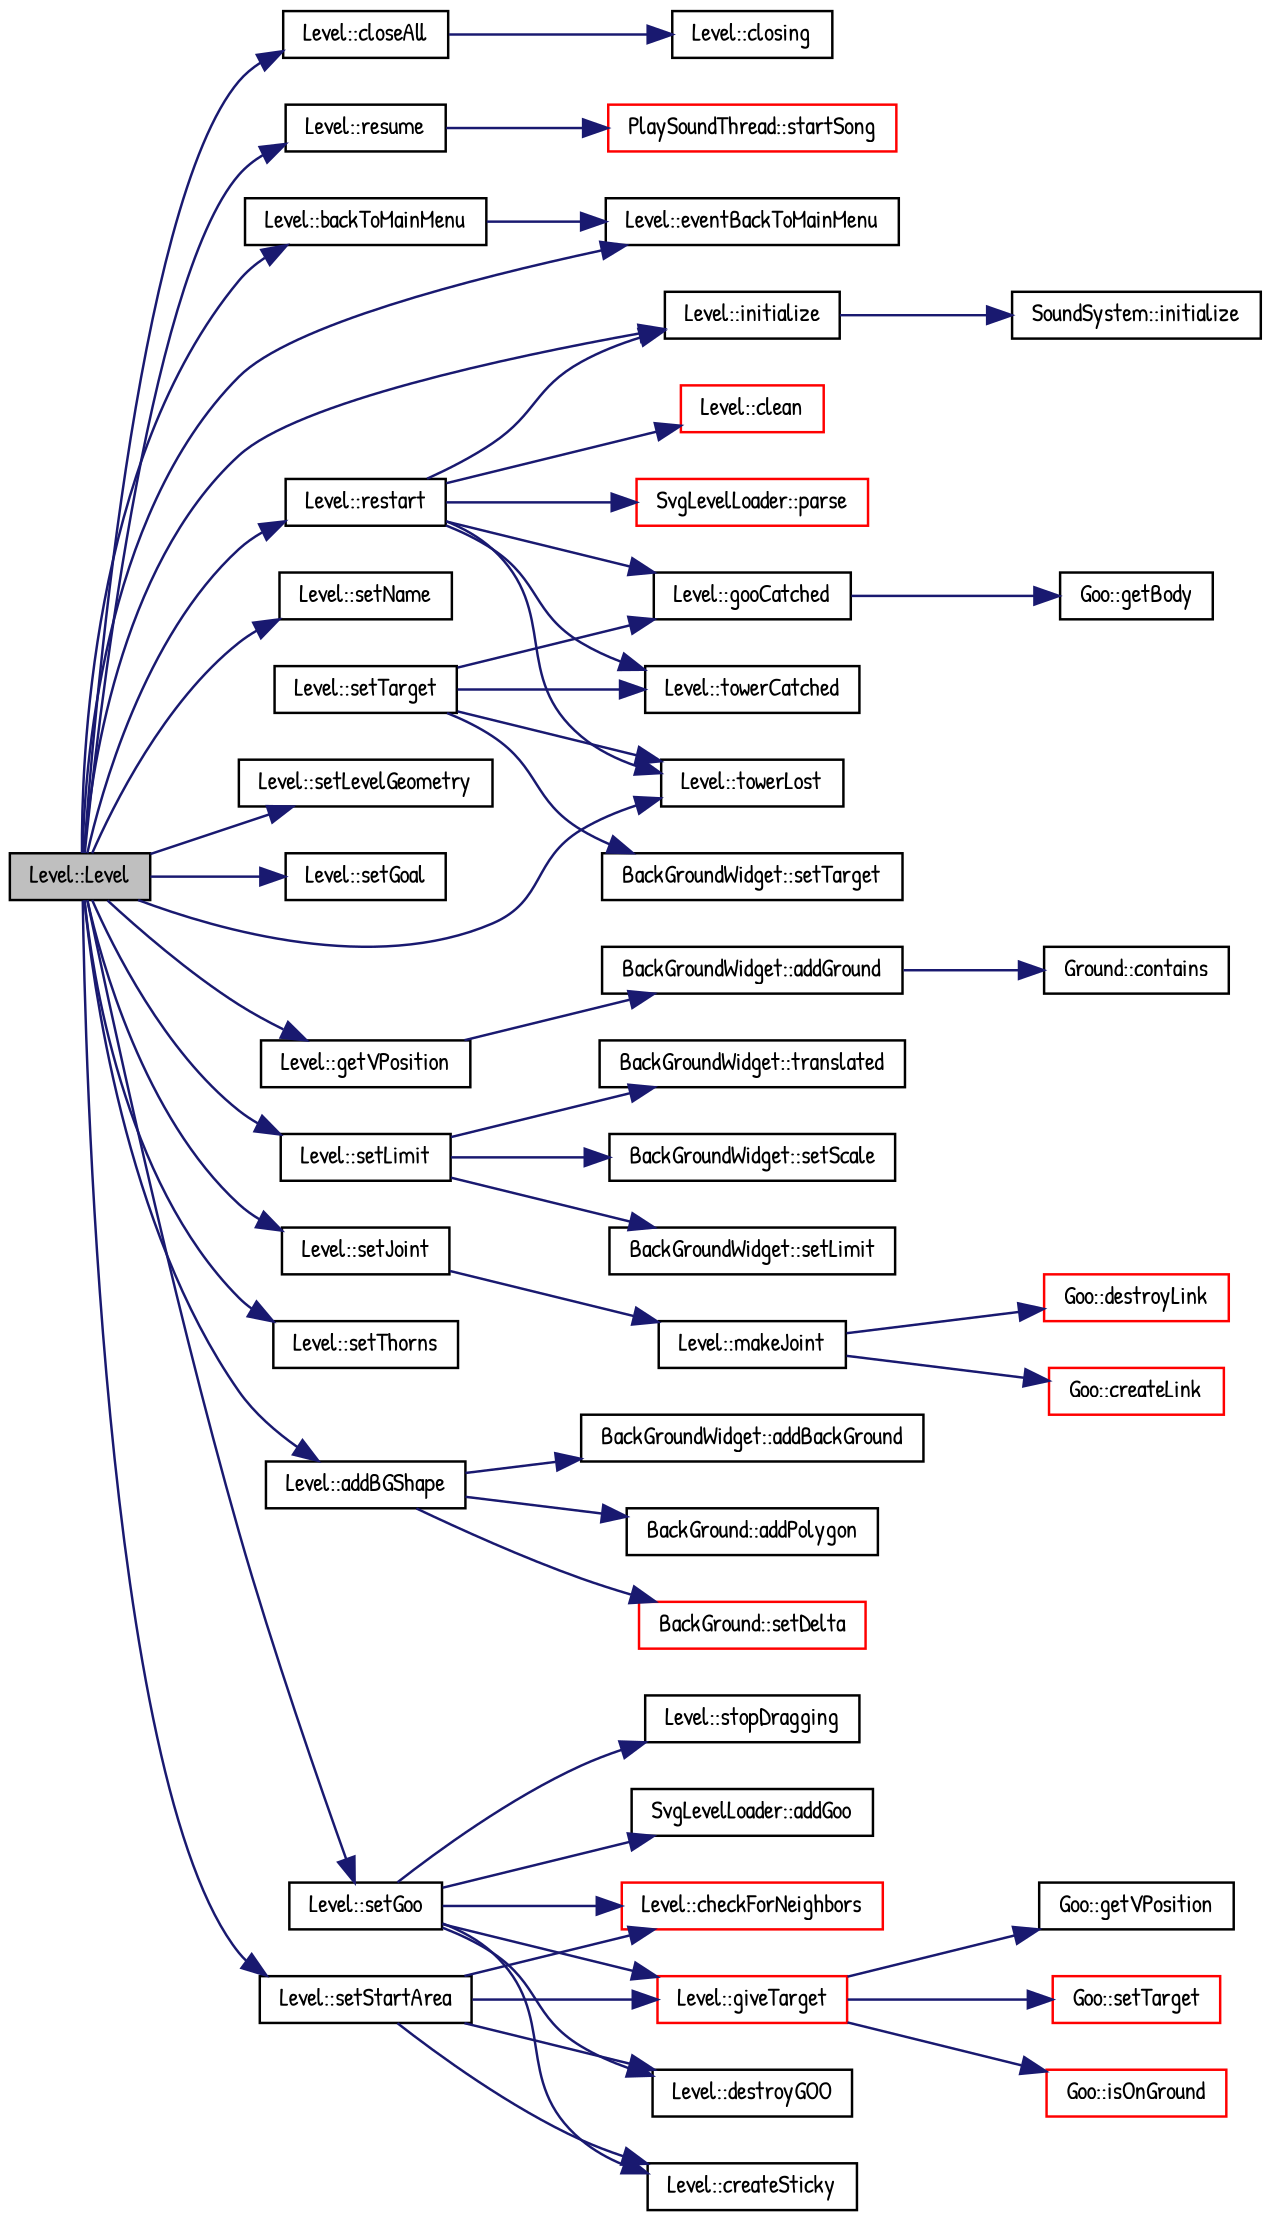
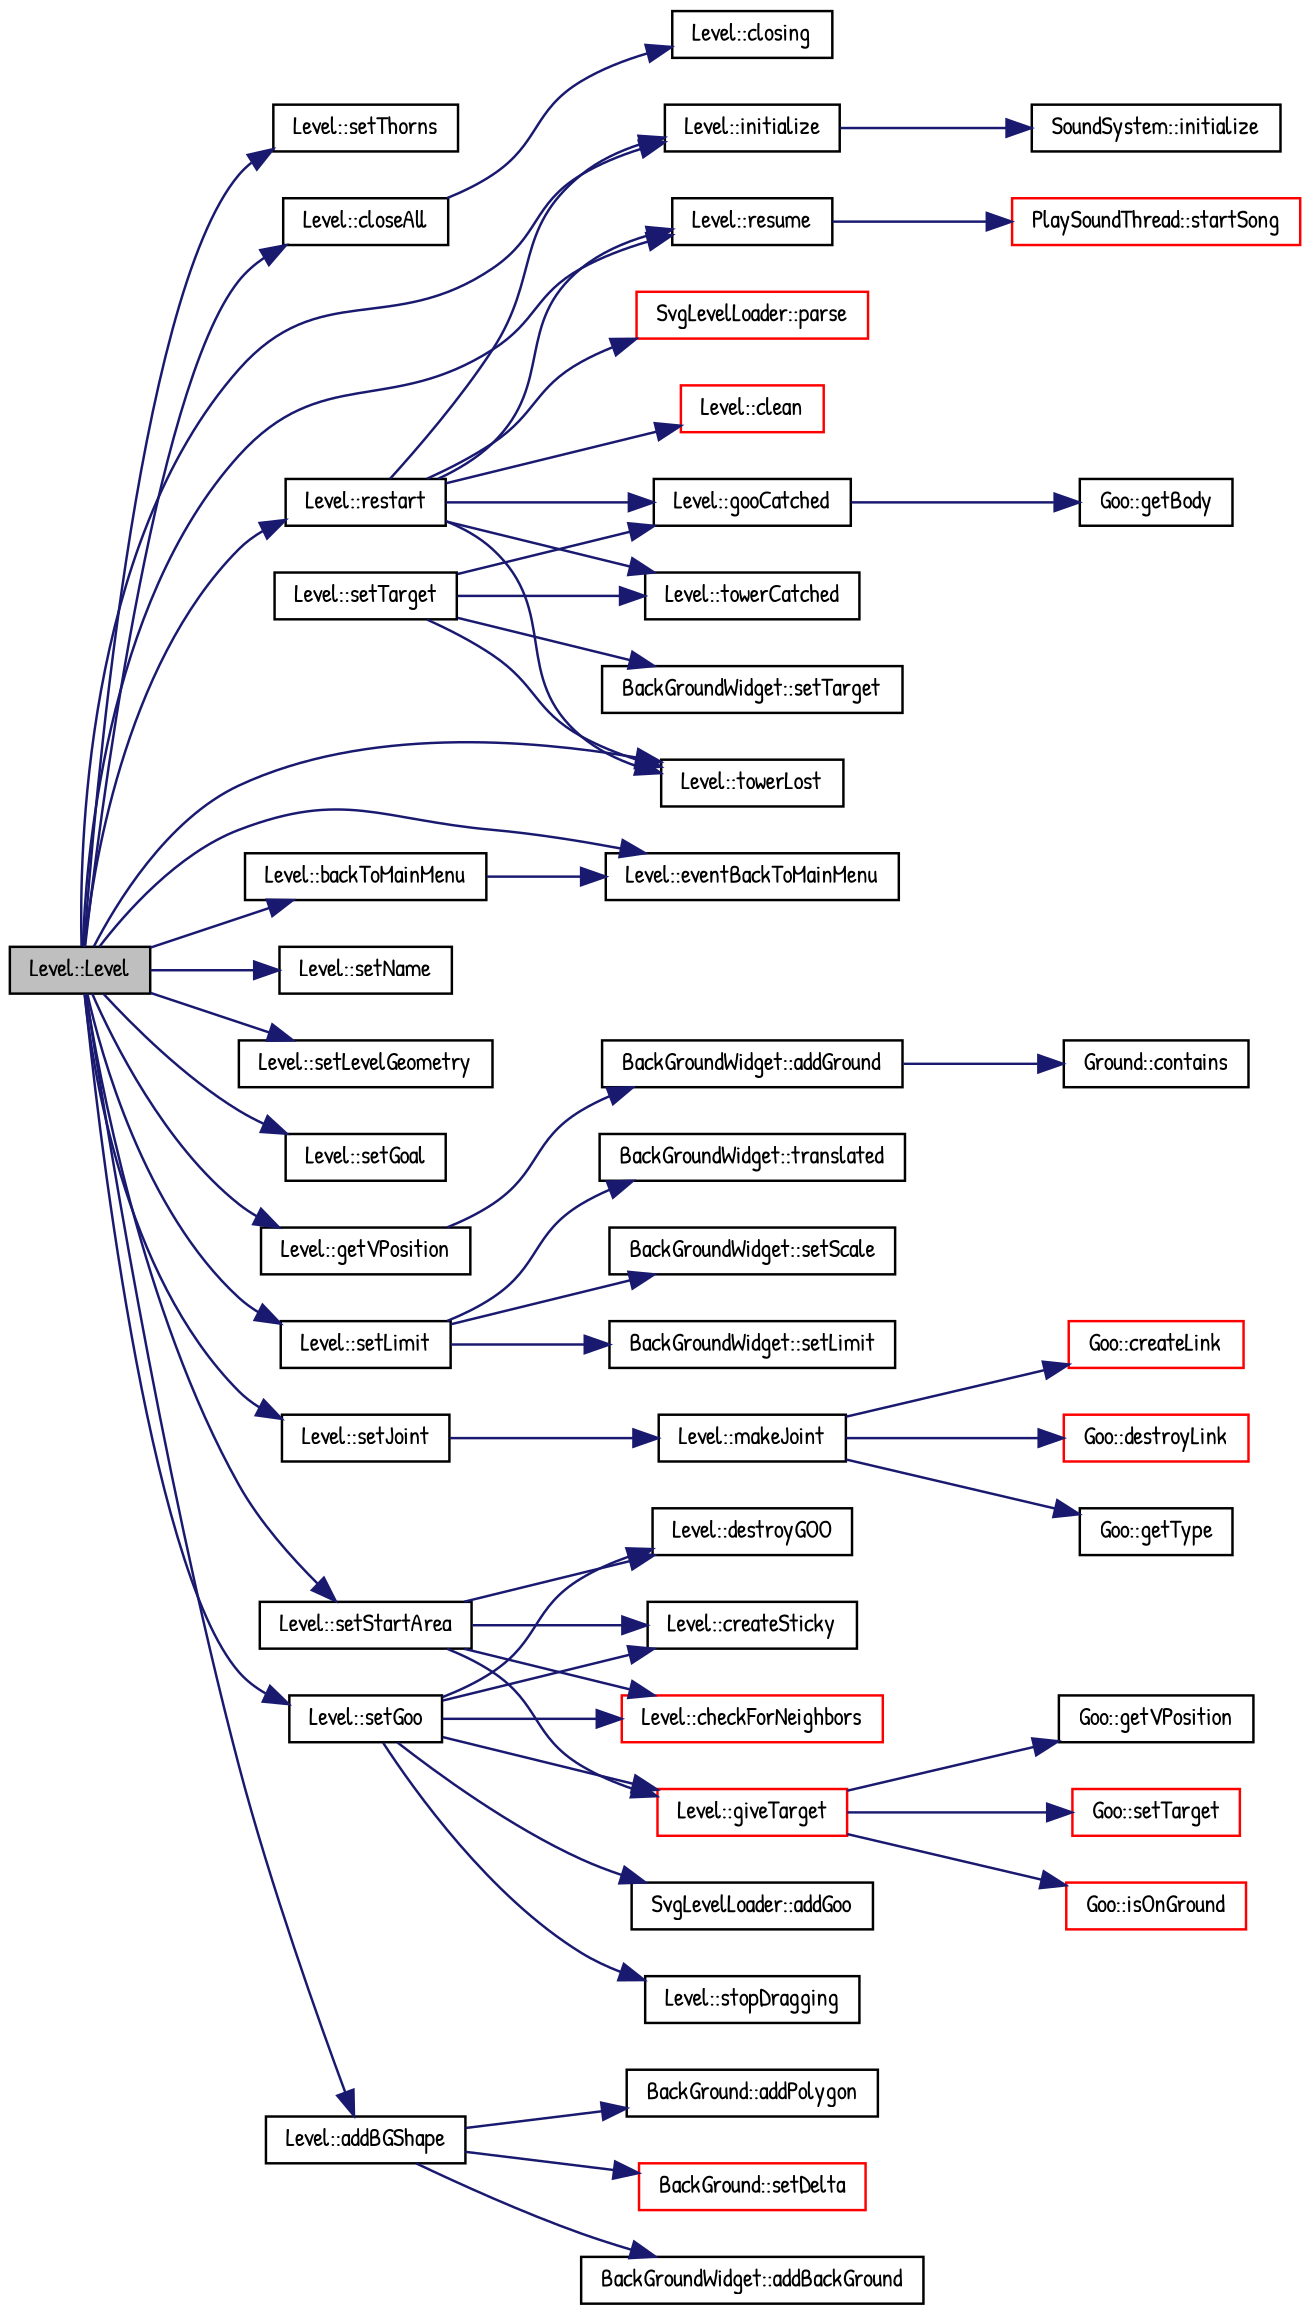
none -> (536, 350)
none -> (1156, 1532)
